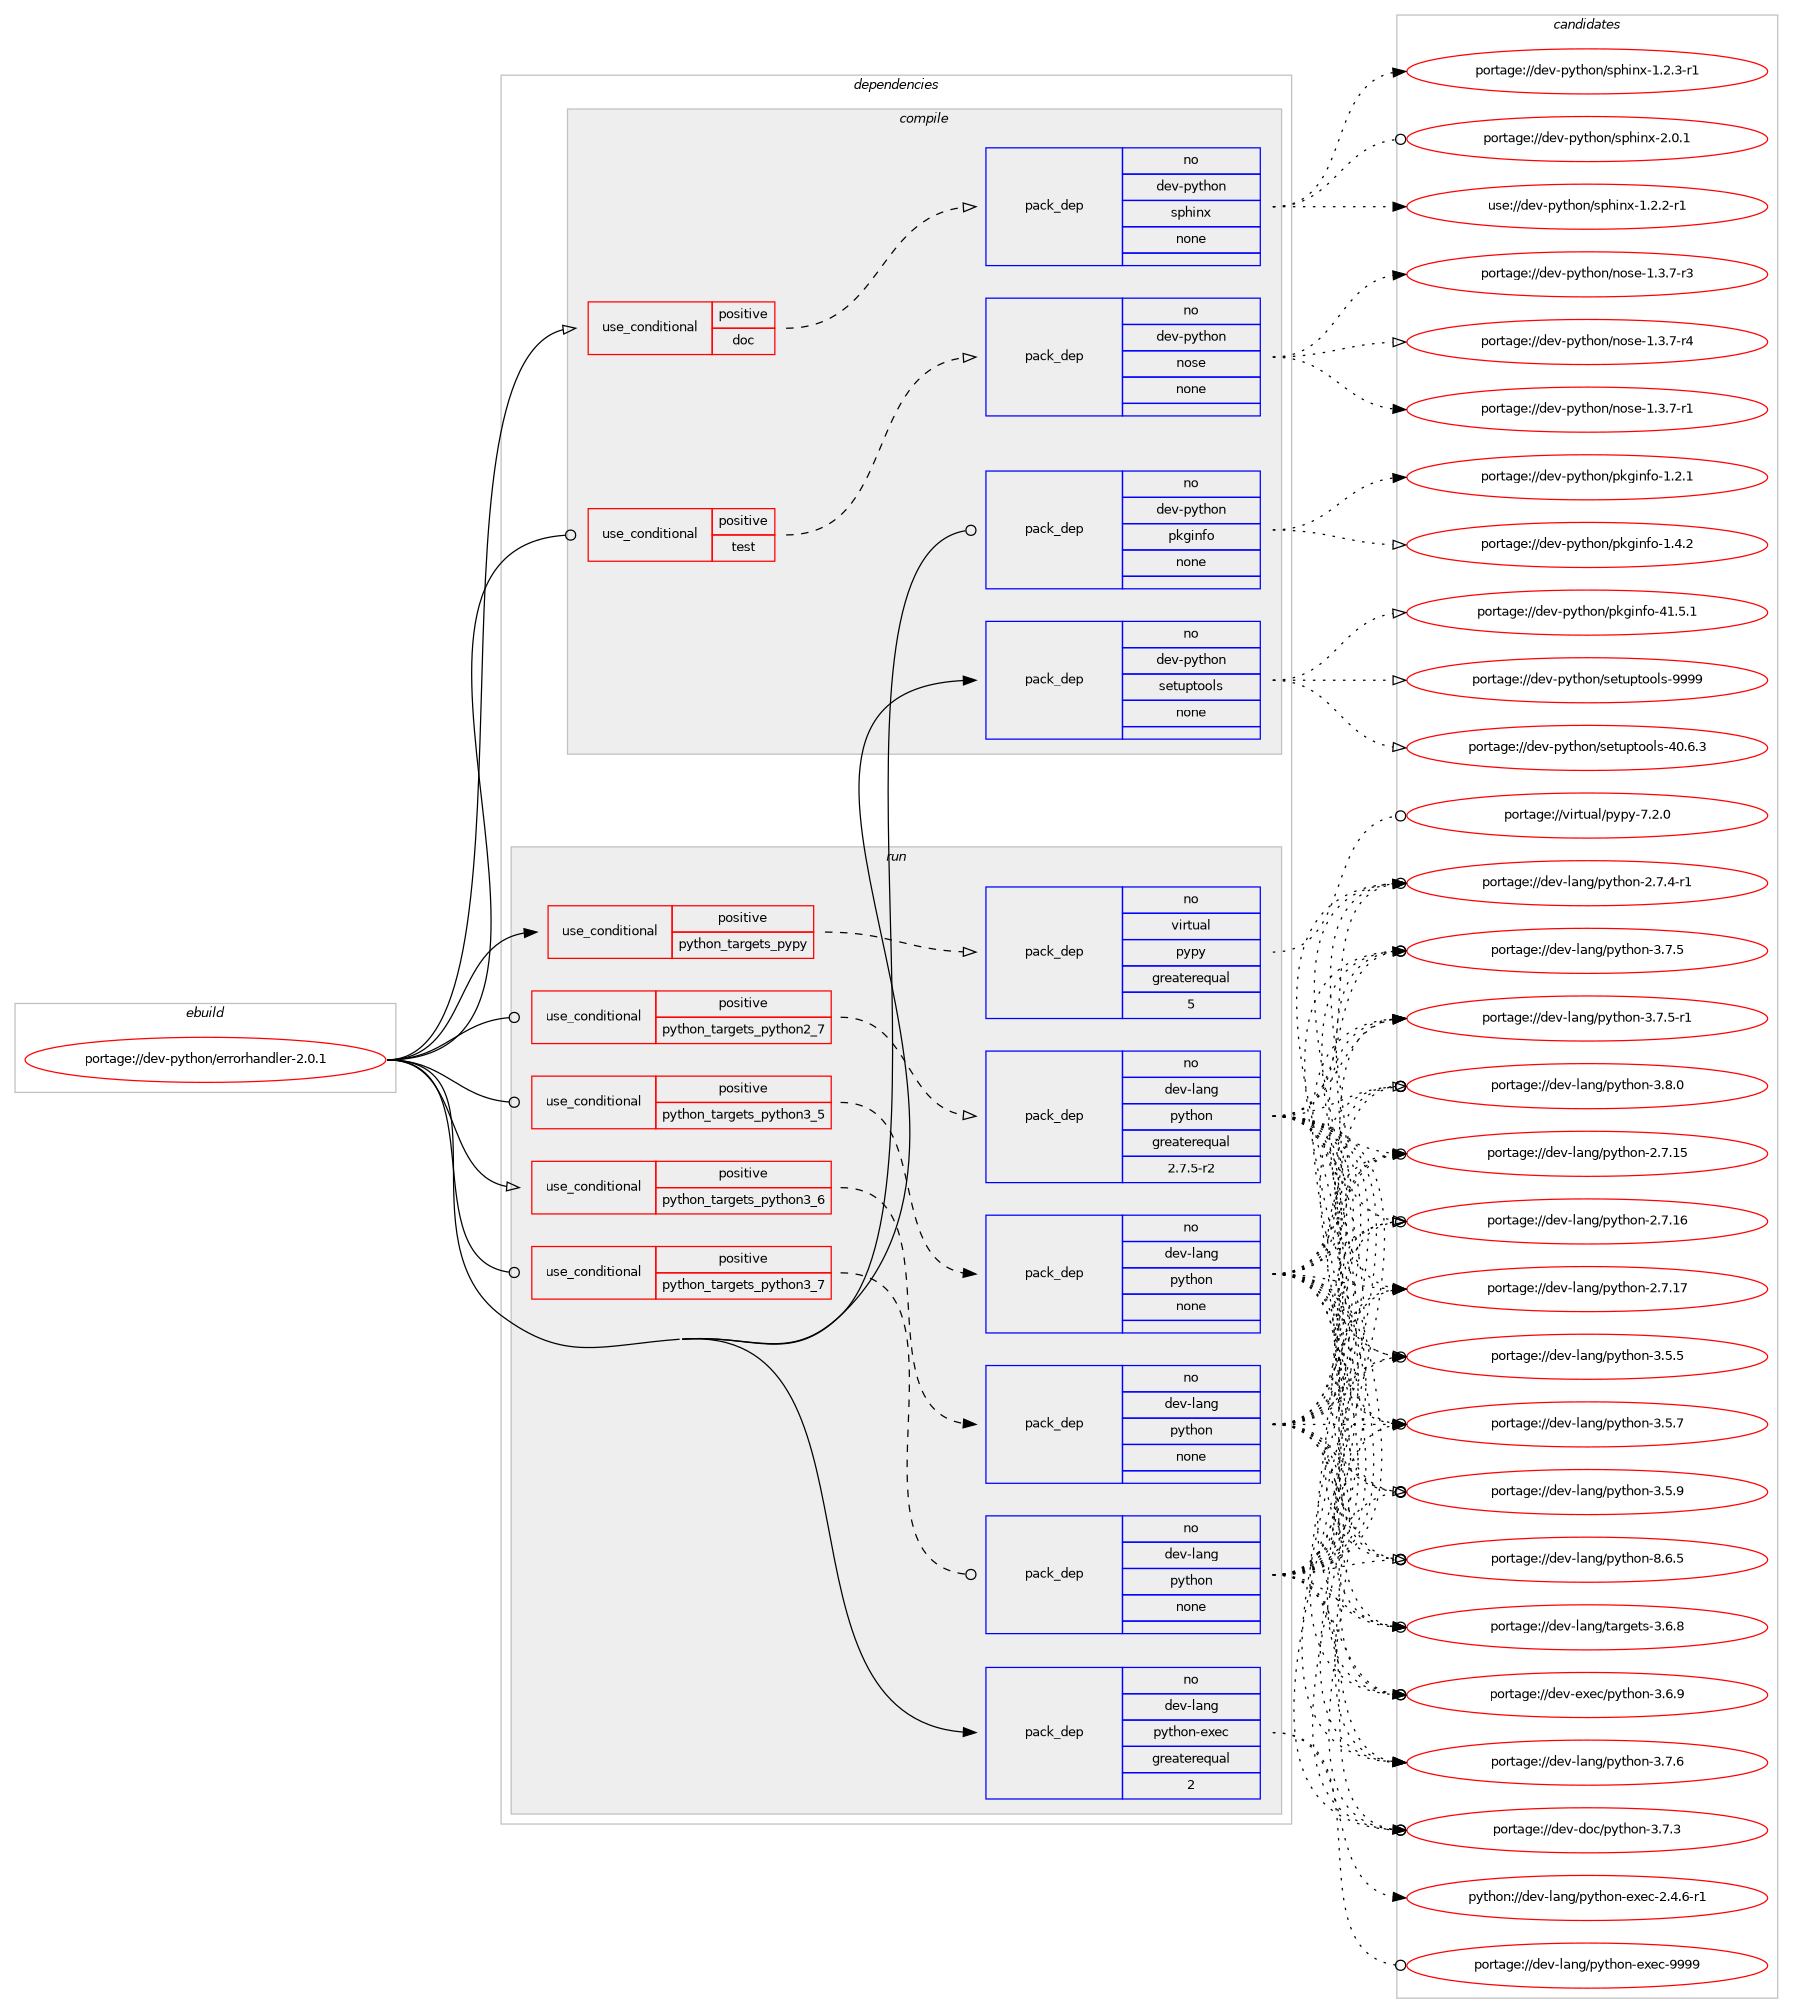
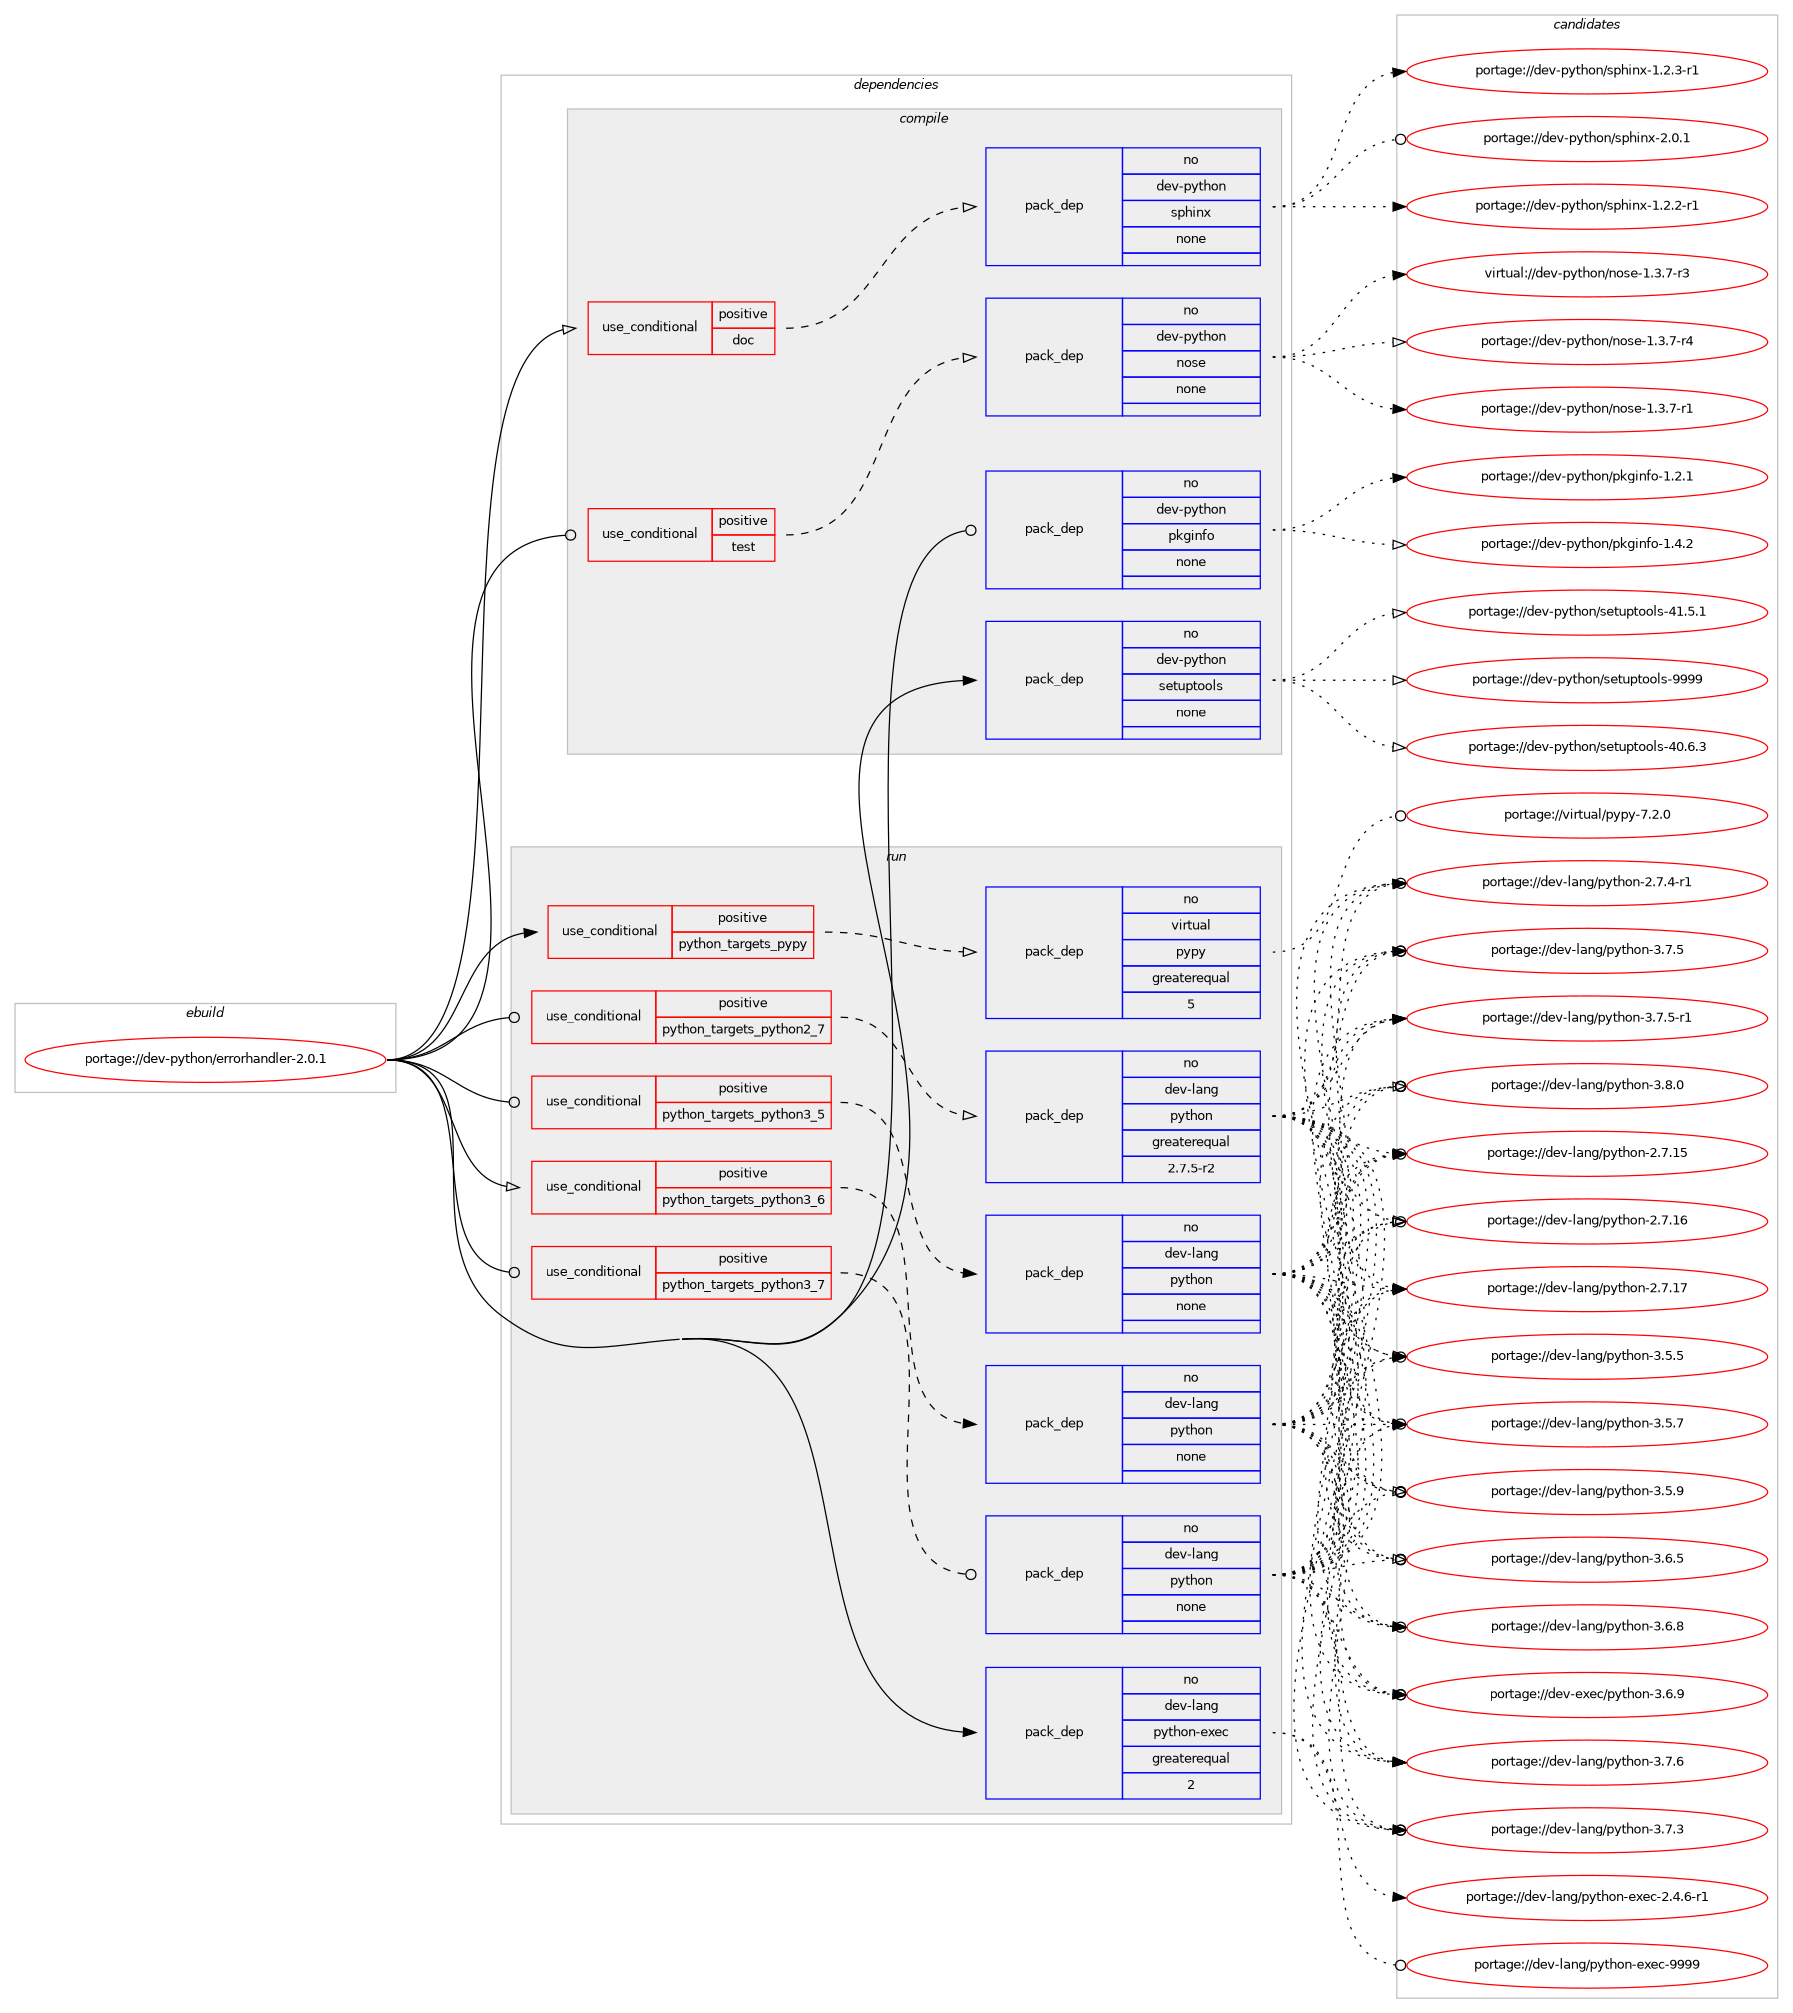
(1587, 207) -> (1587, 207)
(1587, 274) -> (1587, 274)
(1587, 613) -> (1587, 613)
(1587, 1560) -> (1587, 1560)
(1587, 1627) -> (1587, 1627)
(1587, 1830) -> (1587, 1830)
(1587, 1898) -> (1587, 1898)
